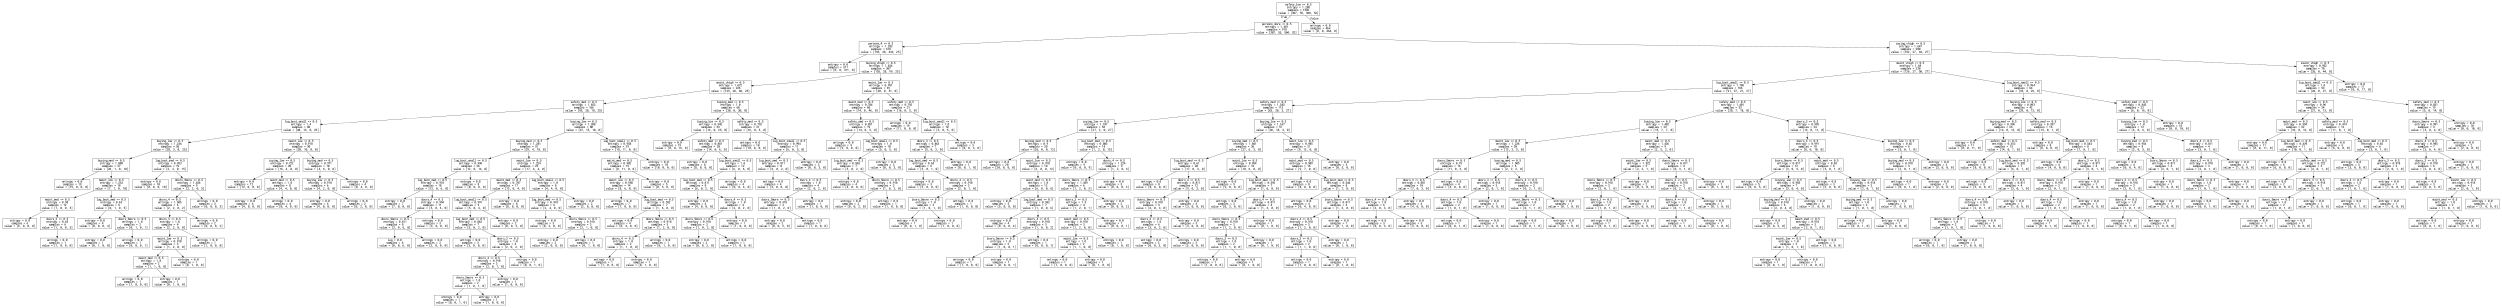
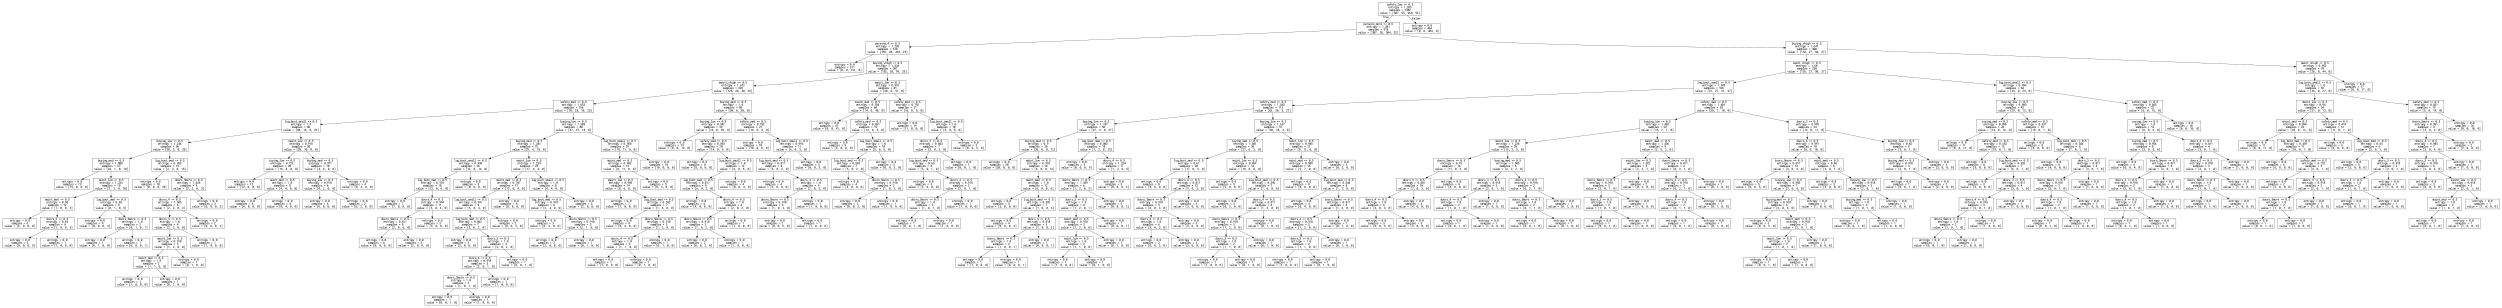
none -> (829, 126)
none -> (20, 243)
(395, 243) -> (376, 243)
